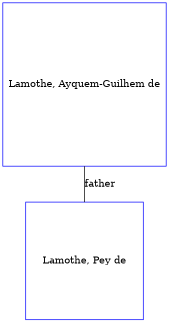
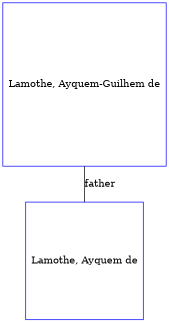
(84, 261) -> (84, 261)
